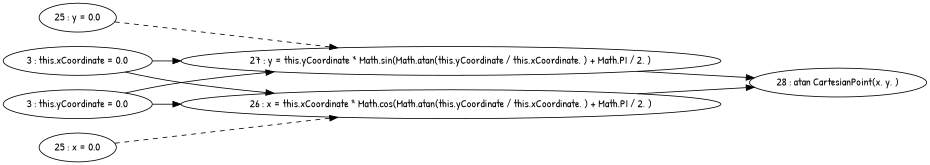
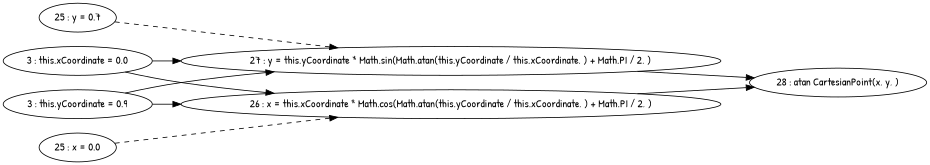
(78, 18) -> (78, 18)
(78, 104) -> (78, 104)
